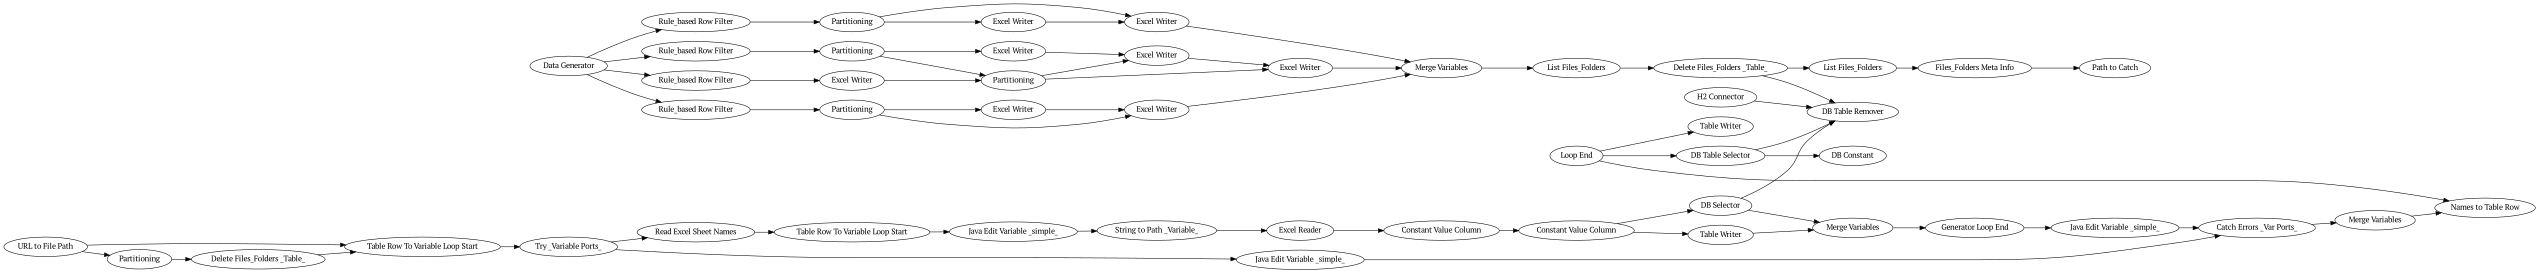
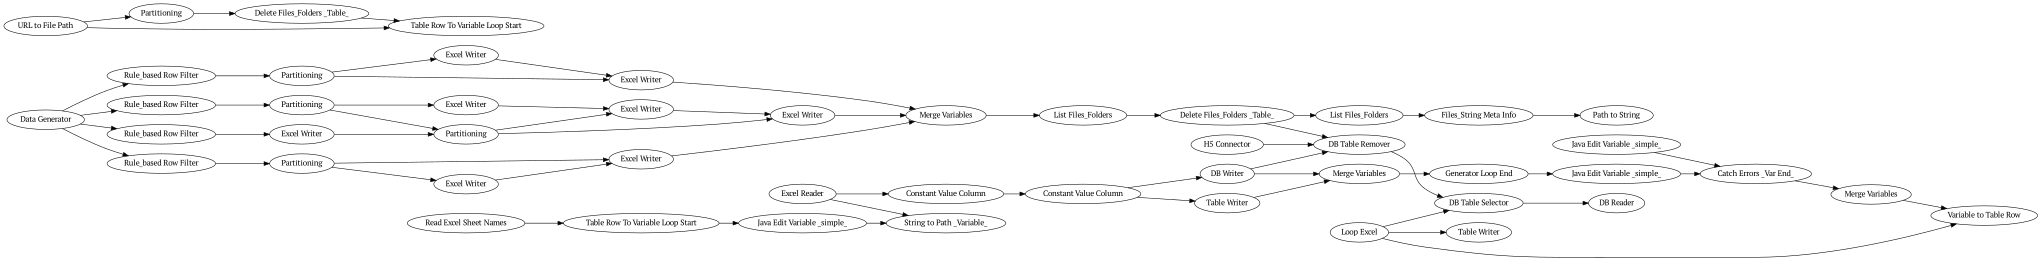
(1975, 68) -> (1479, 115)
(2115, 68) -> (1617, 115)
(1721, 97) -> (1227, 145)
(1794, 139) -> (1413, 170)
(1577, 156) -> (1359, 232)
(1853, 156) -> (1617, 203)
(1721, 206) -> (1227, 174)
(2485, 208) -> (1984, 216)
(2257, 228) -> (1756, 174)
(1239, 231) -> (867, 207)
(569, 247) -> none
